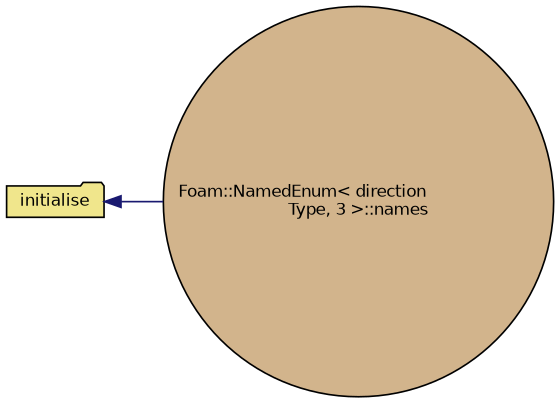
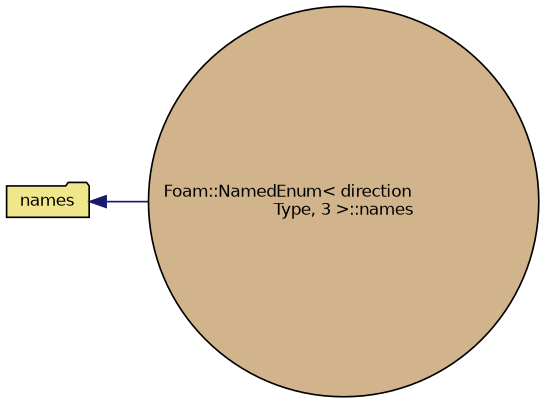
(55, 202) -> (48, 202)
